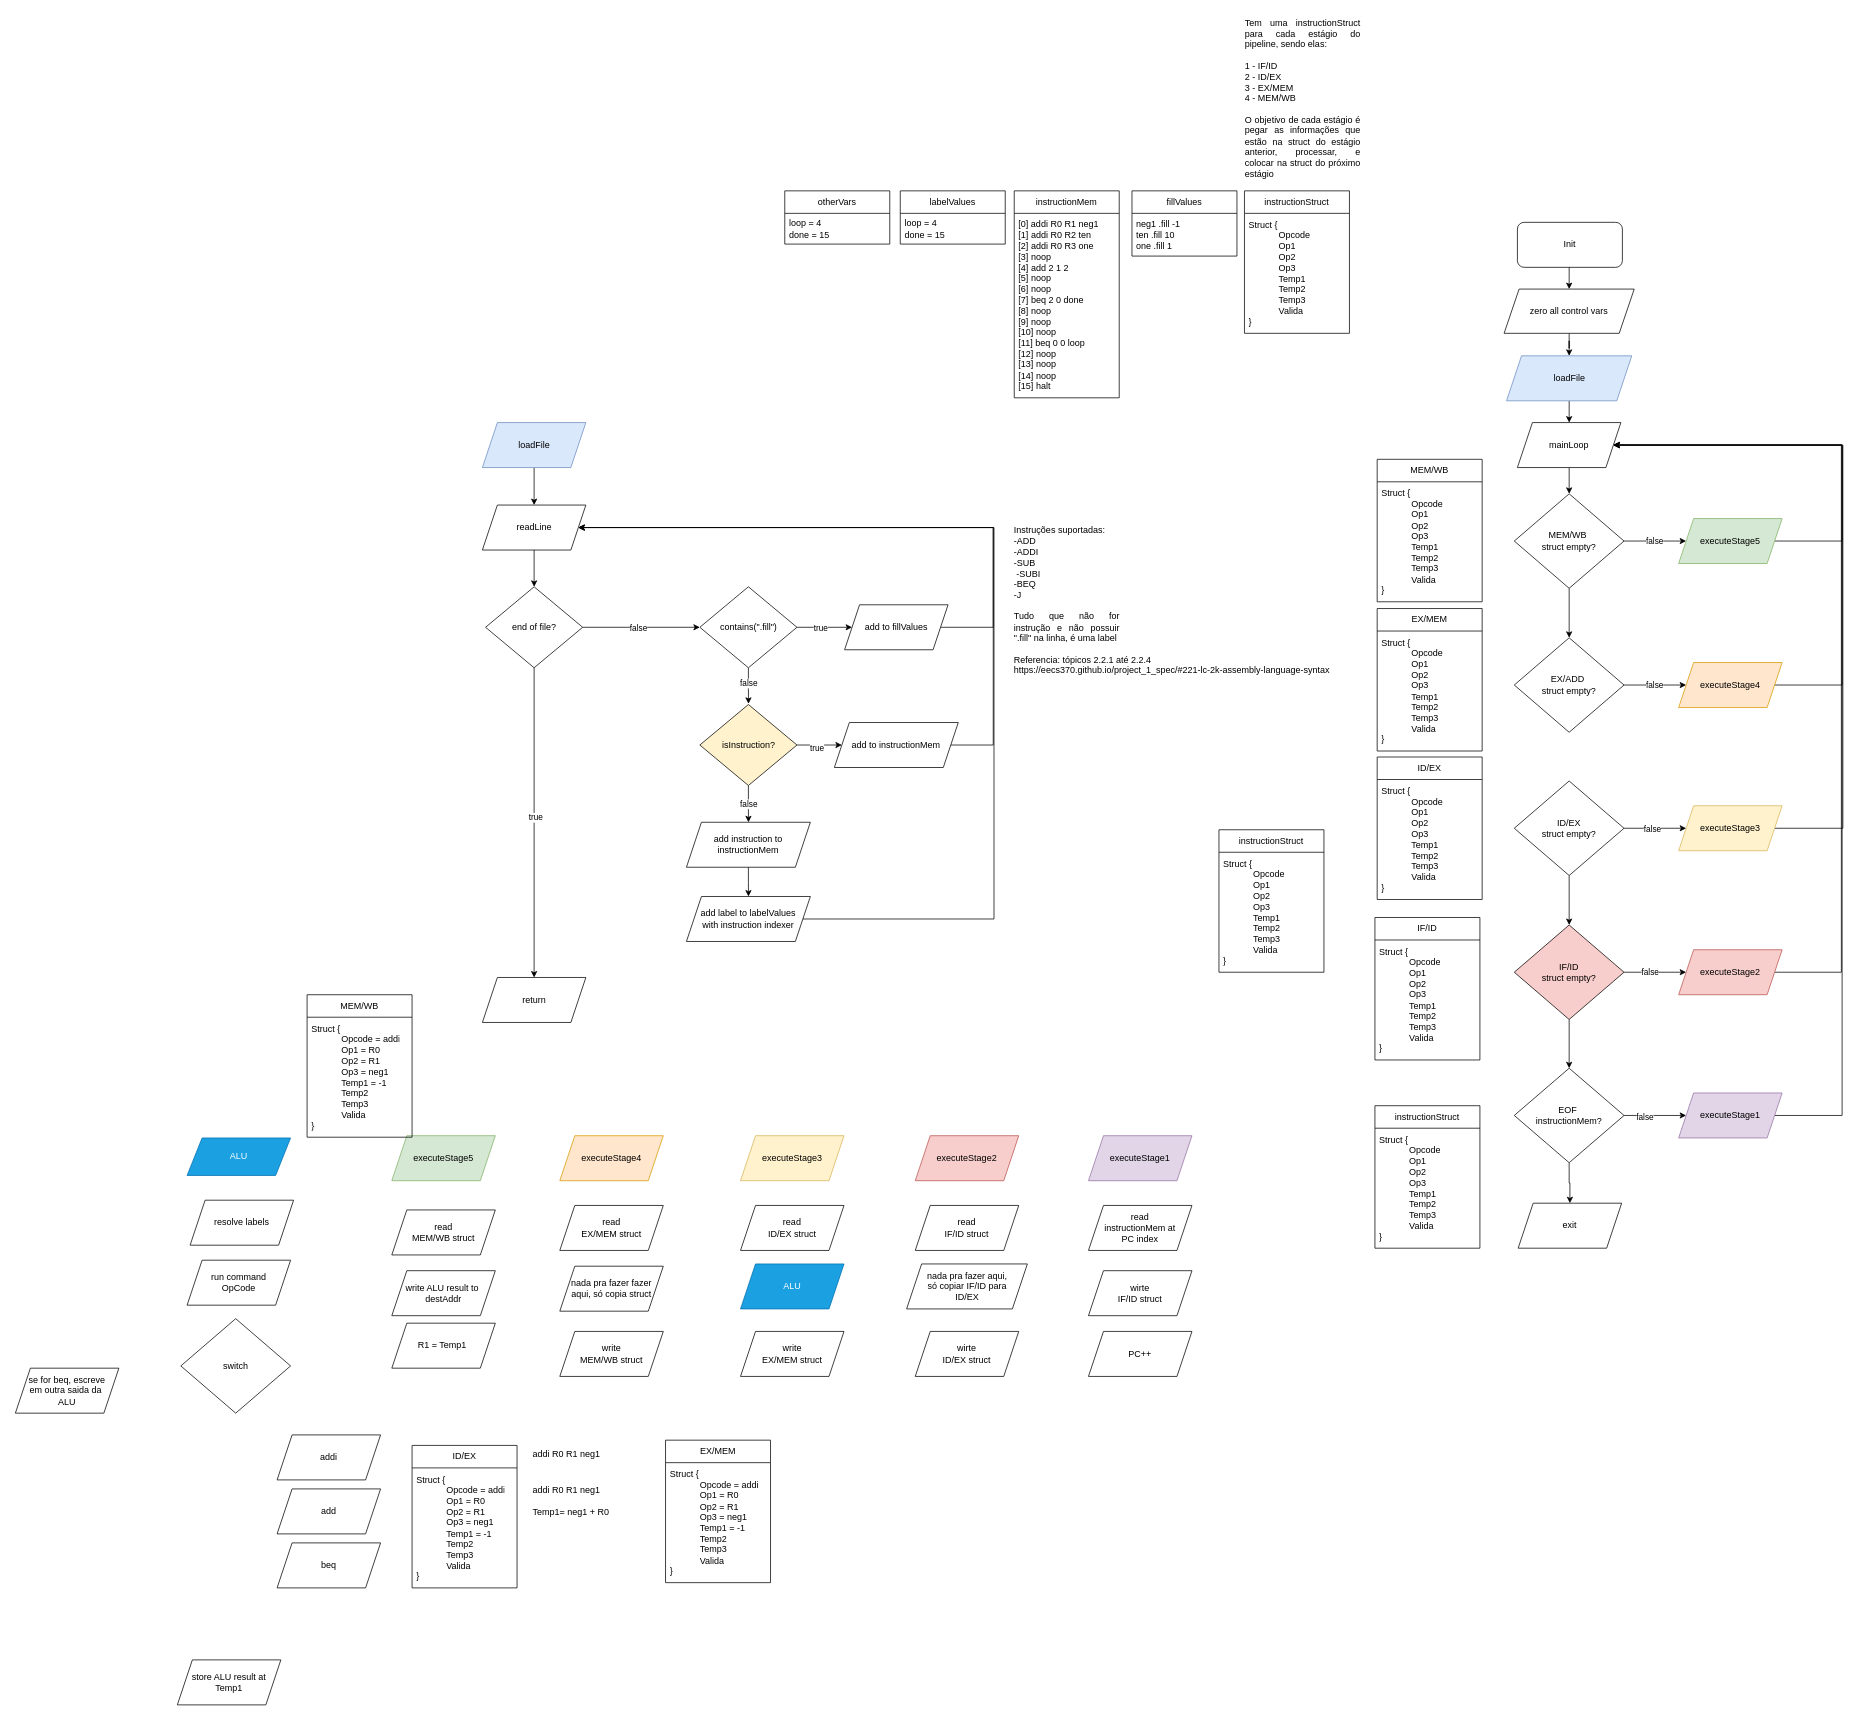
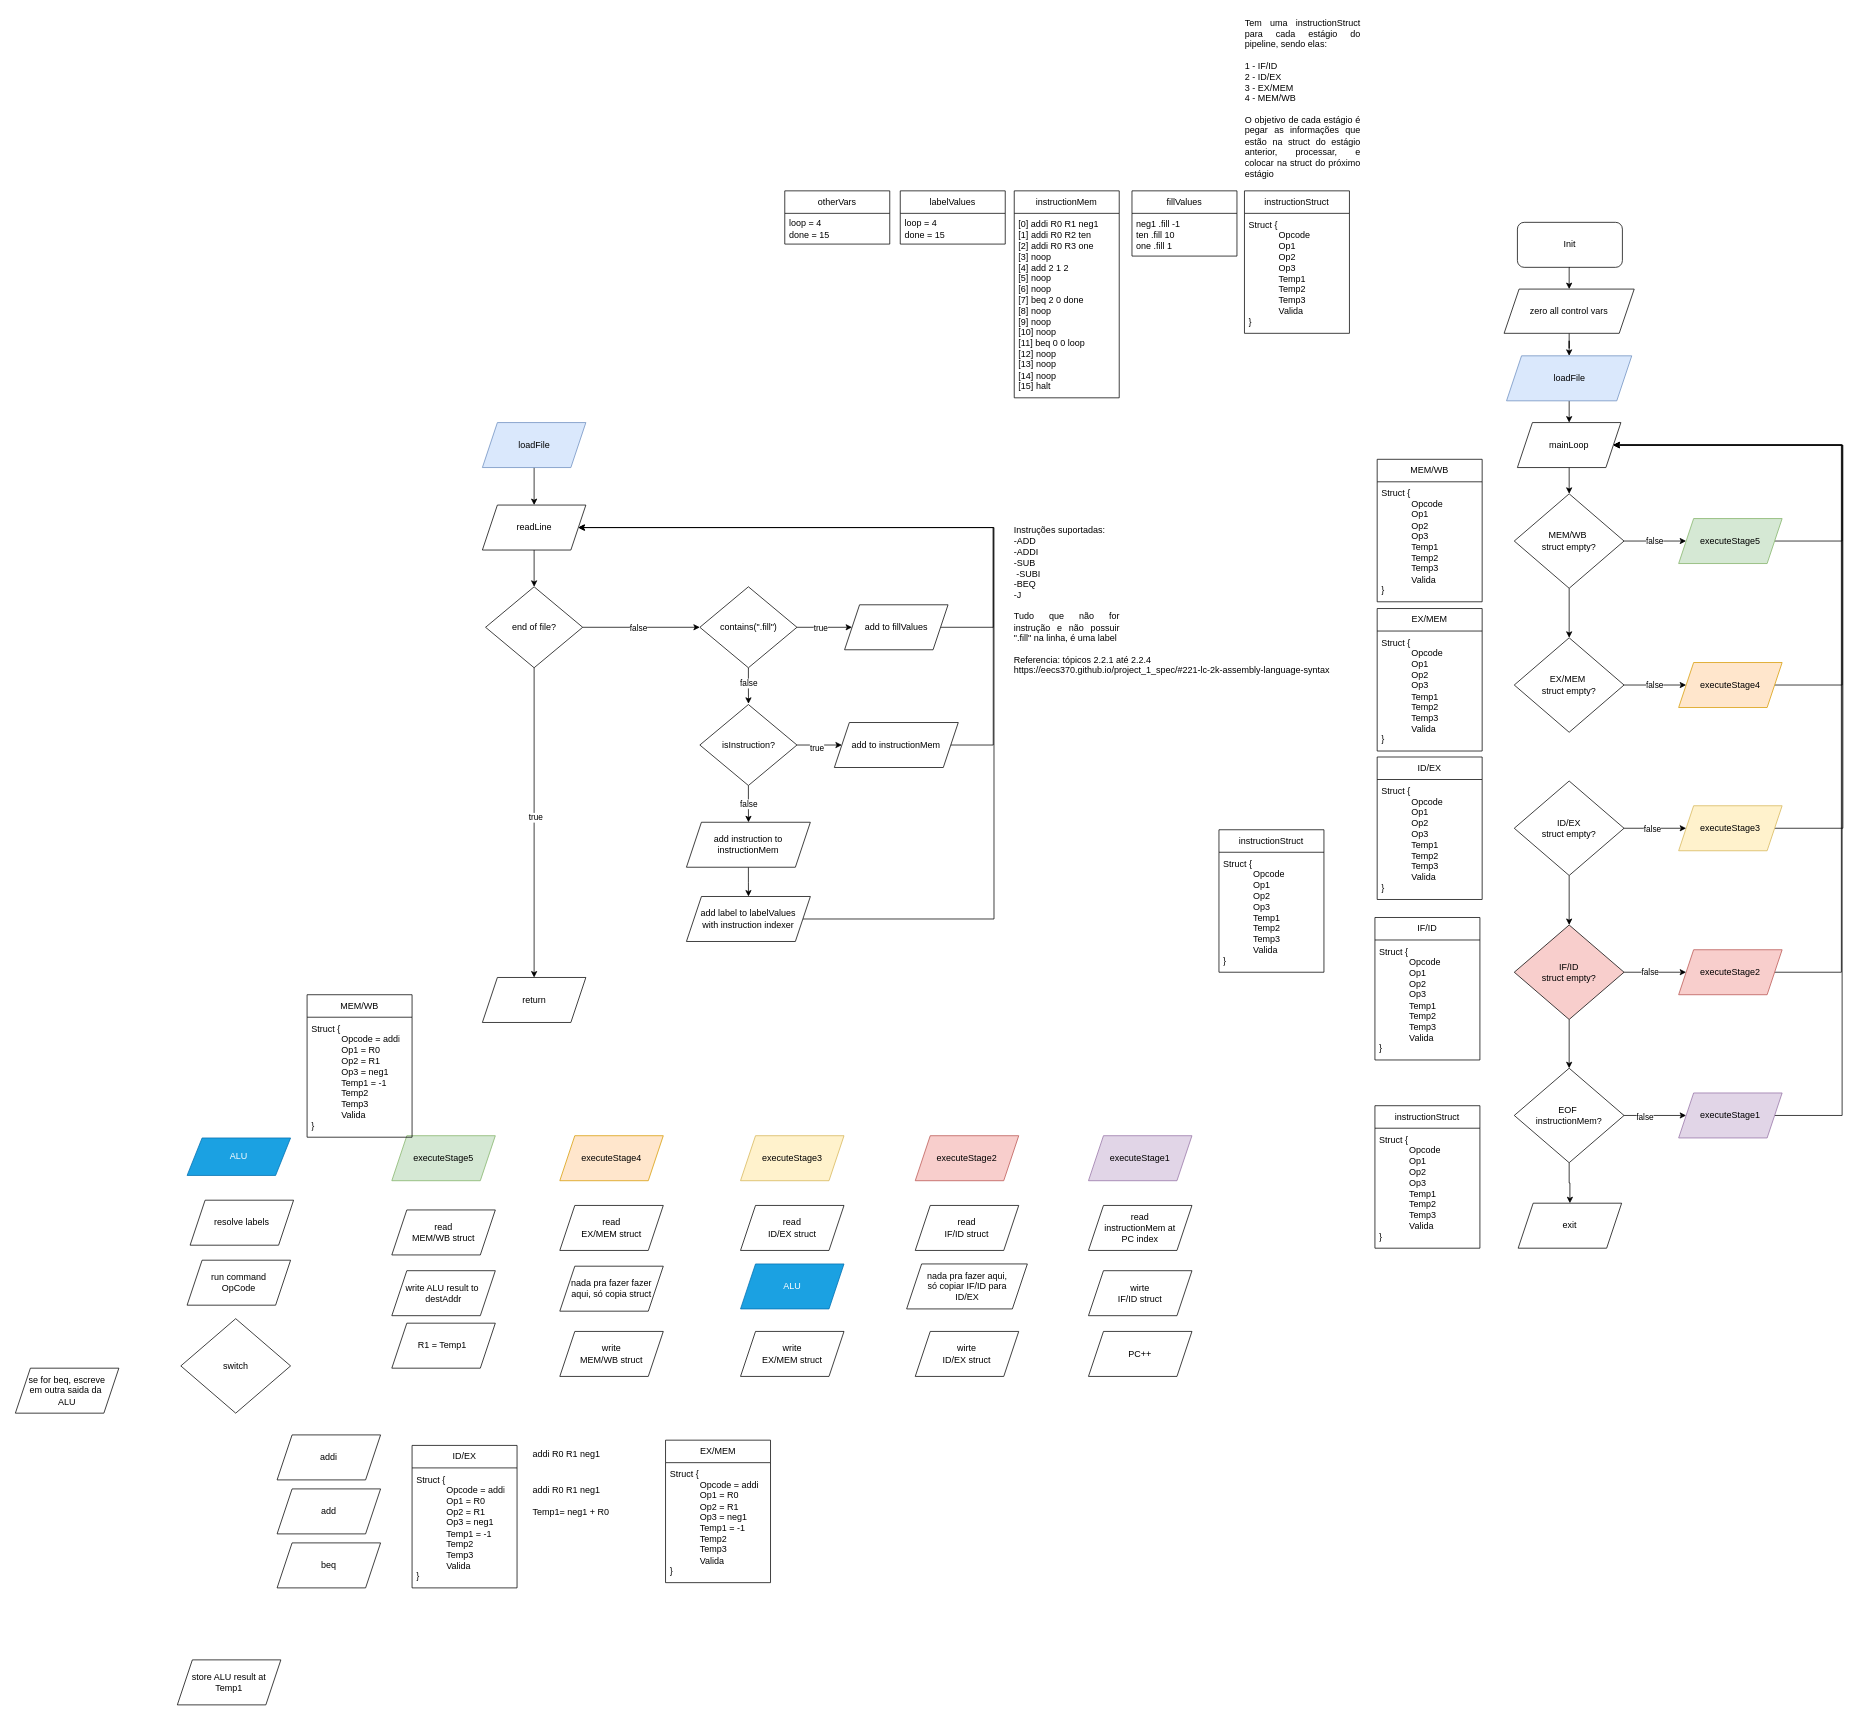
(1569, 685) -> (1569, 685)
(749, 745) -> (749, 745)
